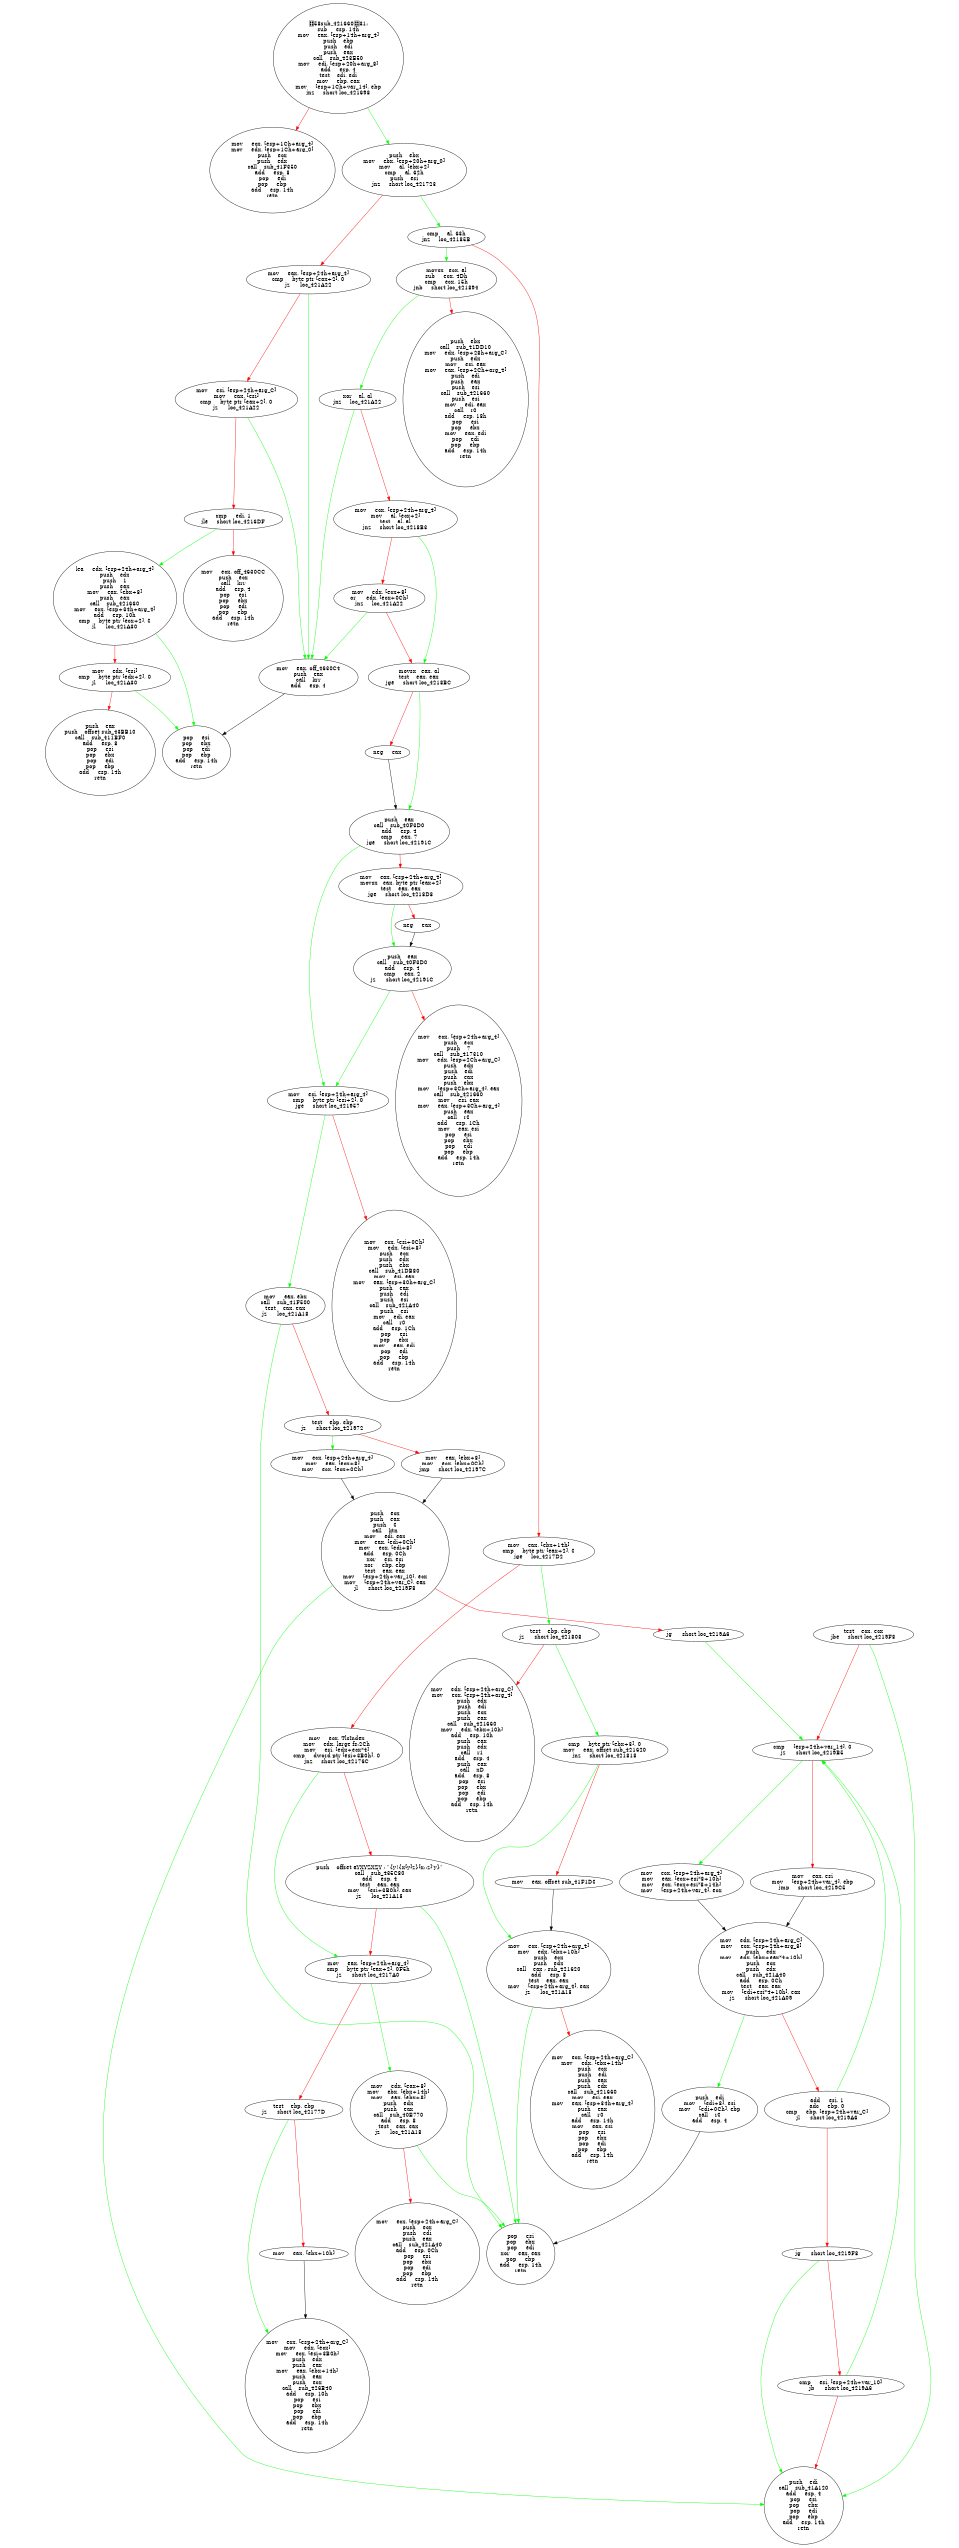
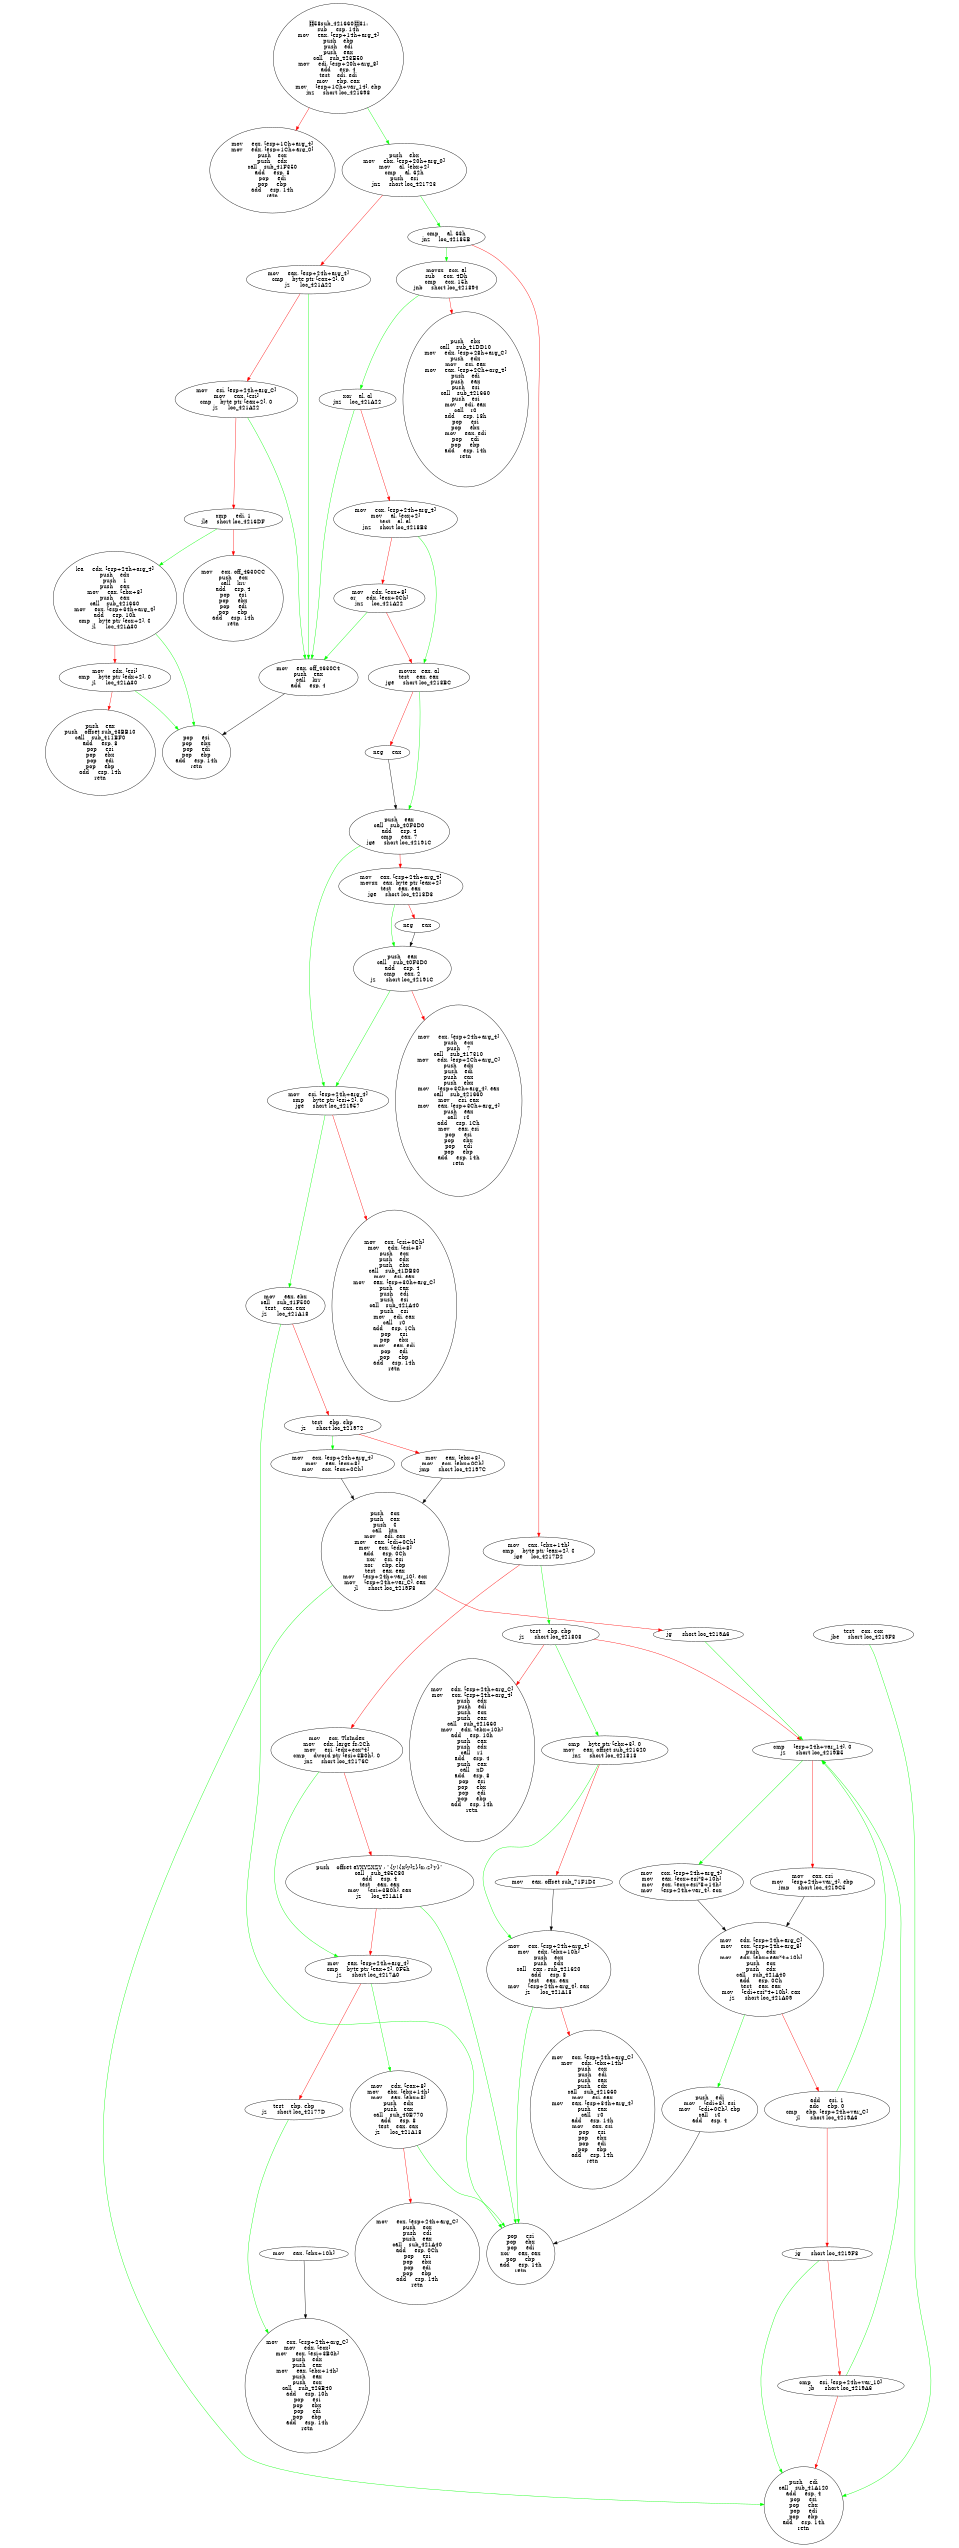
(839, 1691) -> (703, 1673)
(554, 1882) -> (554, 1882)
(299, 2181) -> none
